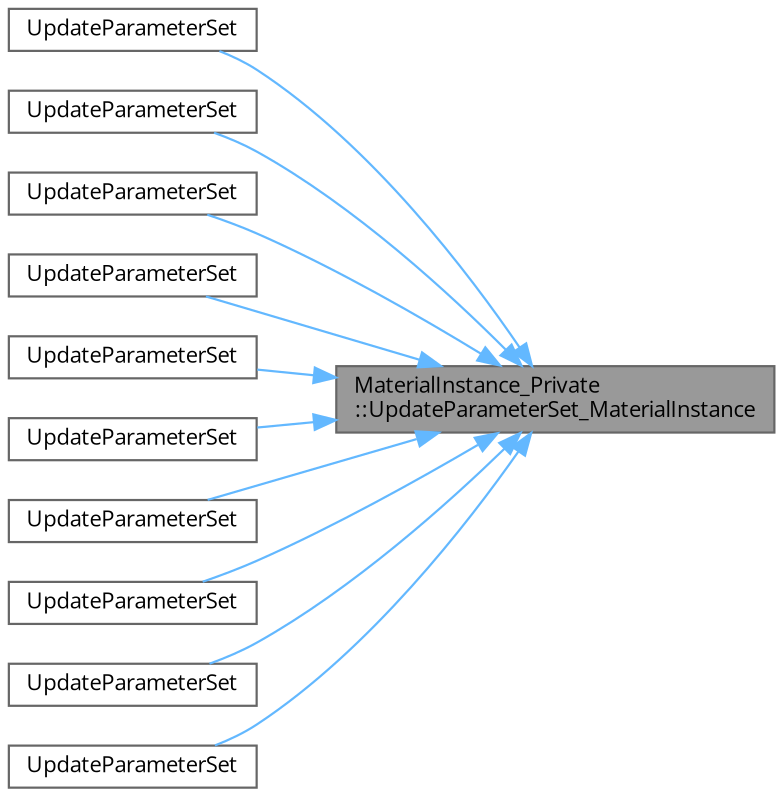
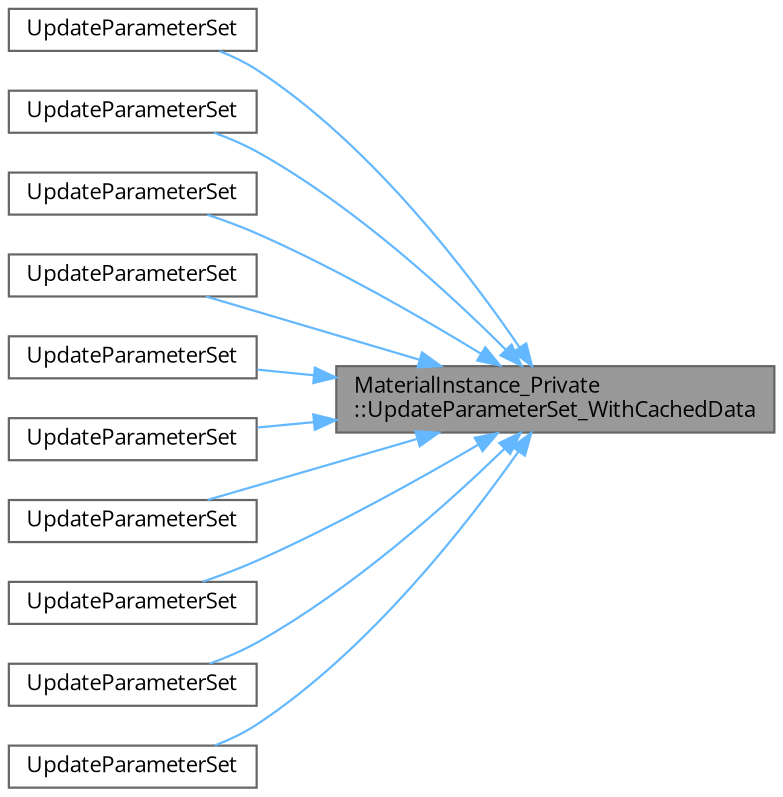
(555, 399) -> (555, 399)
